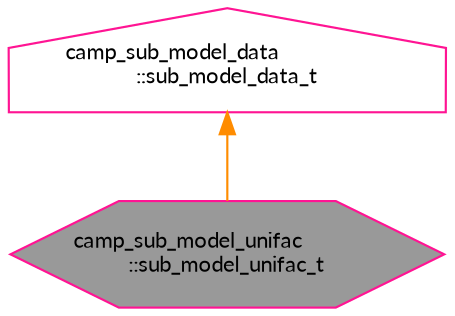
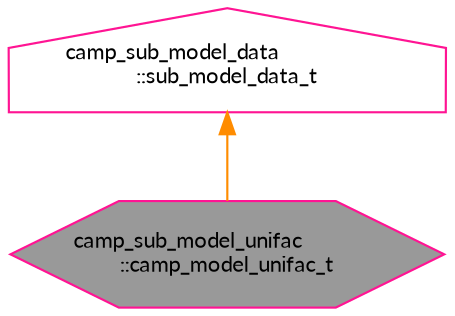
(227, 254) -> (227, 254)
